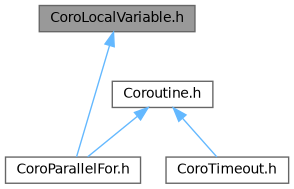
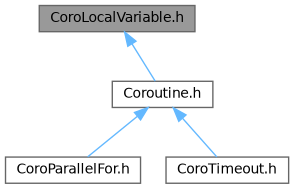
(93, 101) -> (144, 63)
